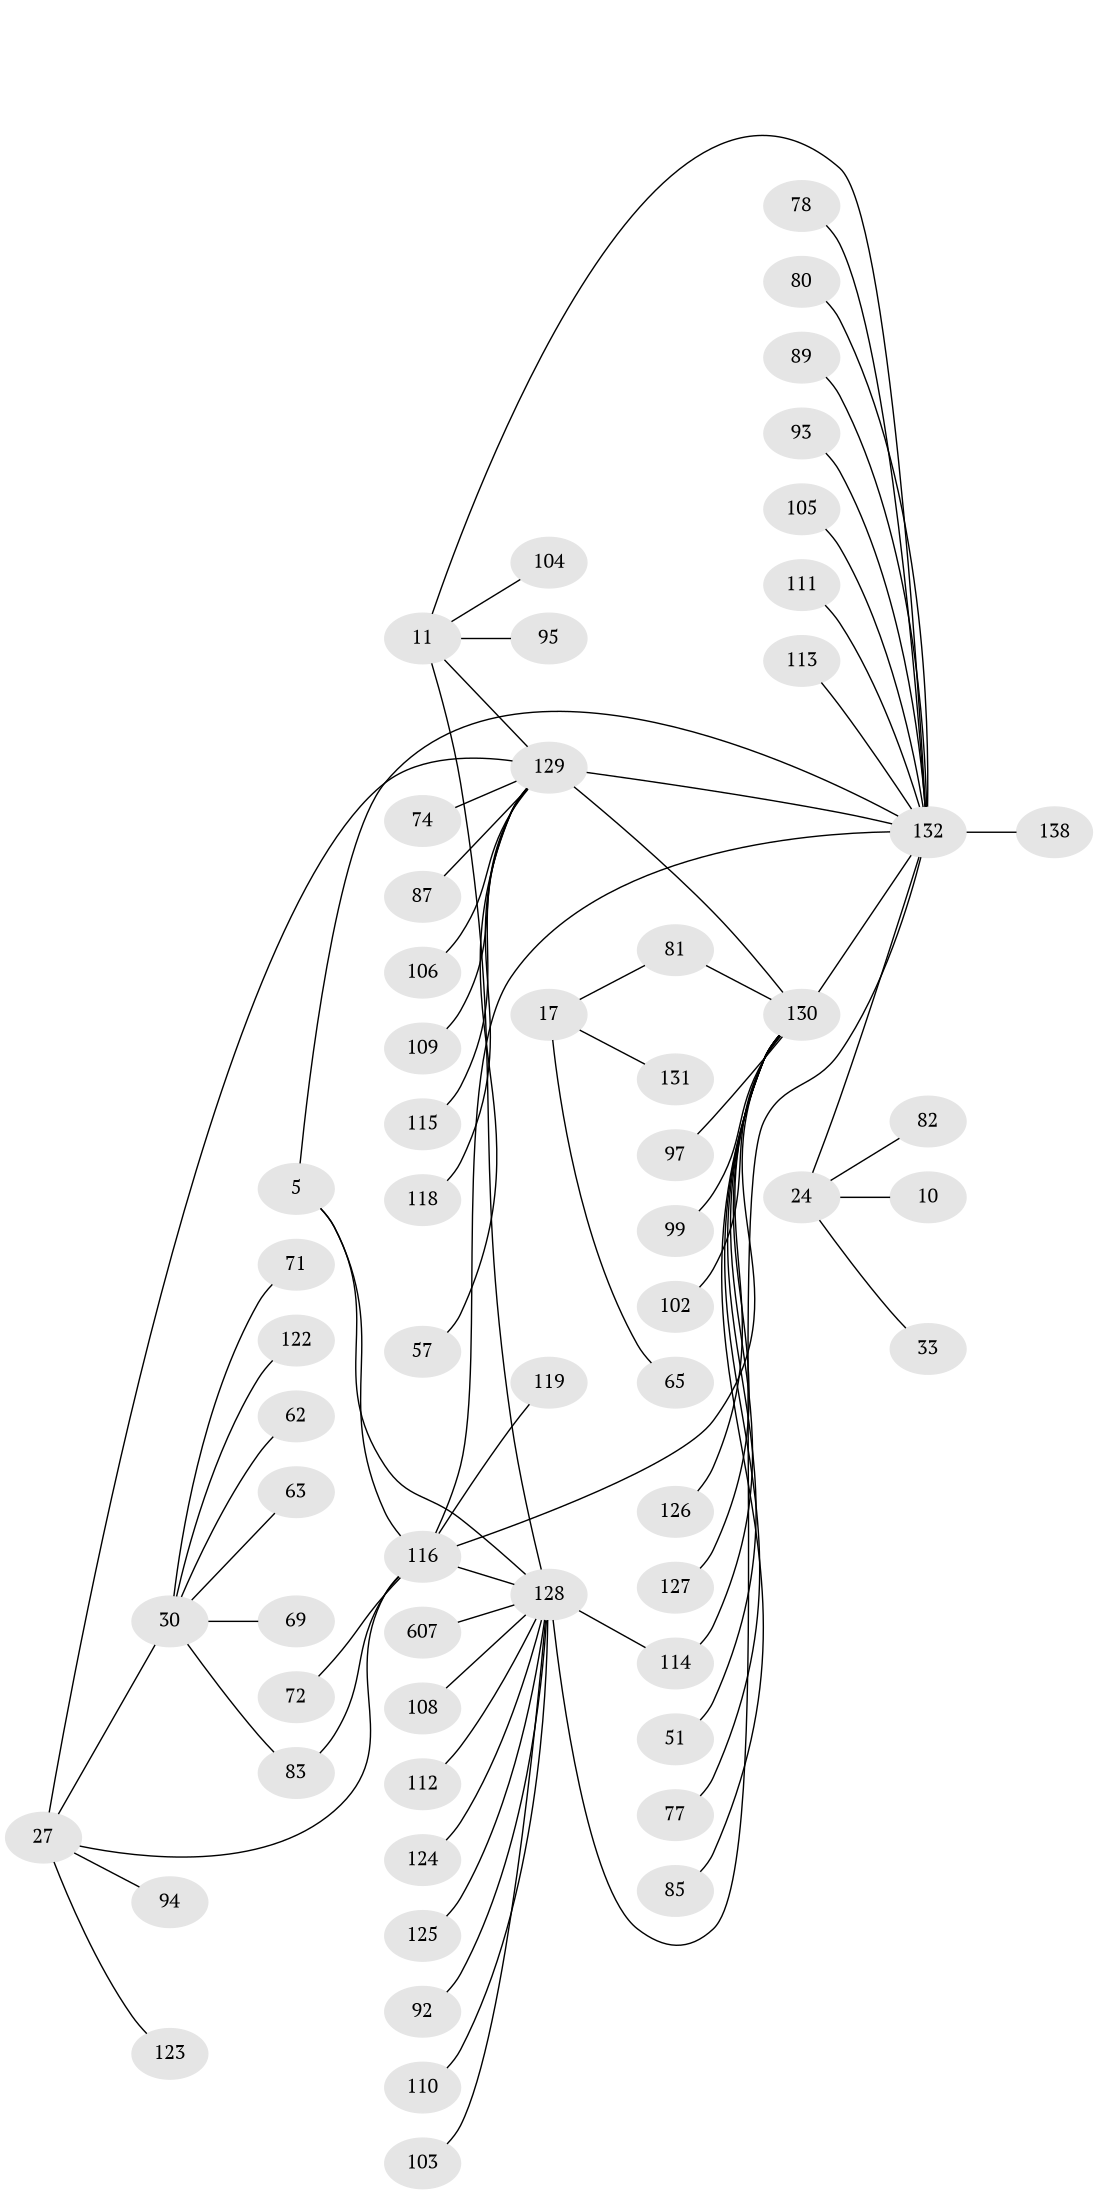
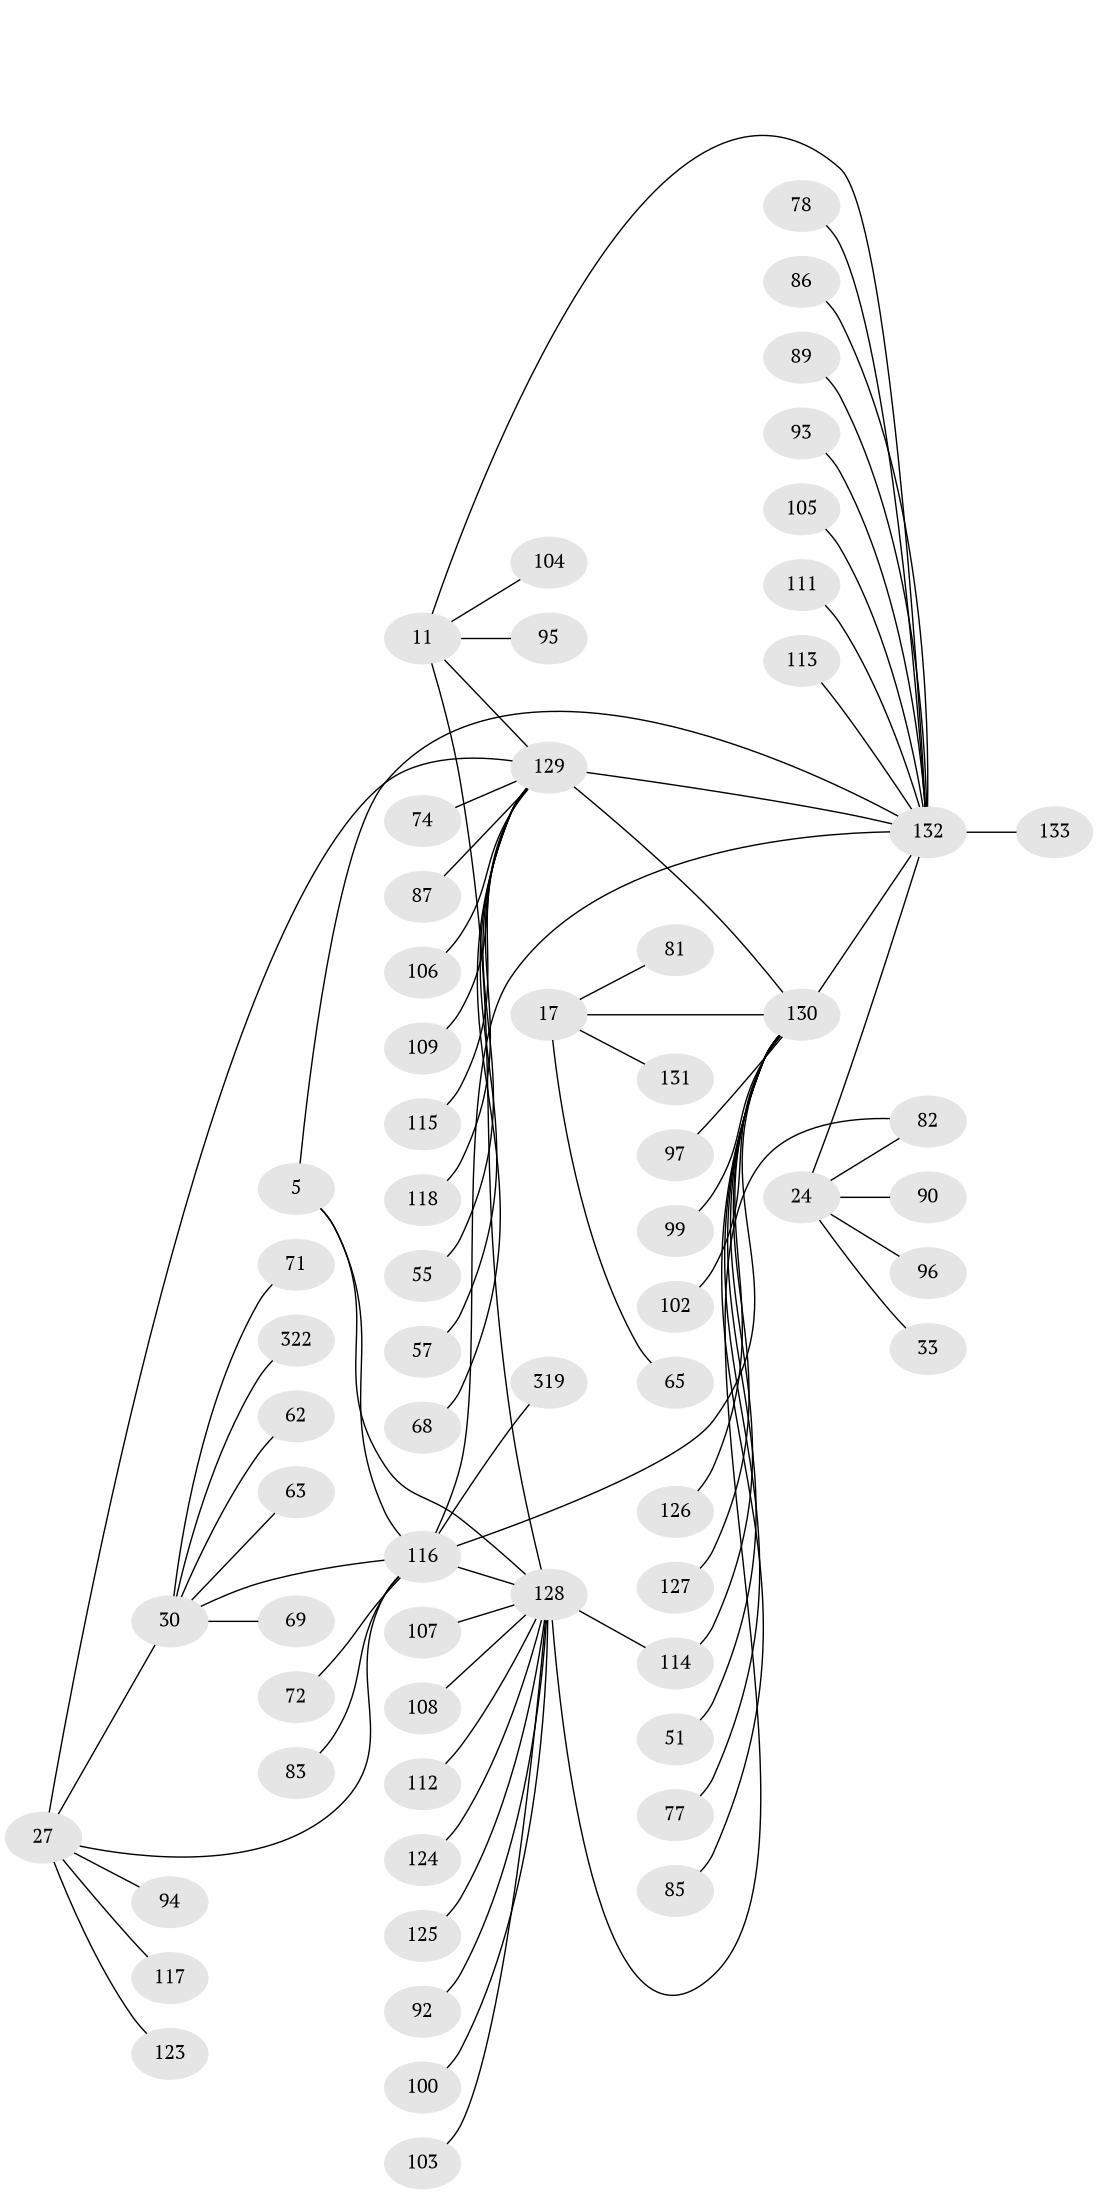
(802, 282) -> (802, 282)
(1055, 832) -> (1055, 832)
(739, 983) -> (676, 1015)
(928, 1197) -> (928, 1197)
none -> (928, 1273)
none -> (423, 1276)
(296, 1341) -> (296, 1341)
(549, 1383) -> (549, 1383)
none -> (423, 1428)
(423, 1633) -> (423, 1633)
(229, 1699) -> (291, 1575)
(742, 1803) -> (759, 1763)
none -> (170, 1978)
(423, 2088) -> (423, 2088)
